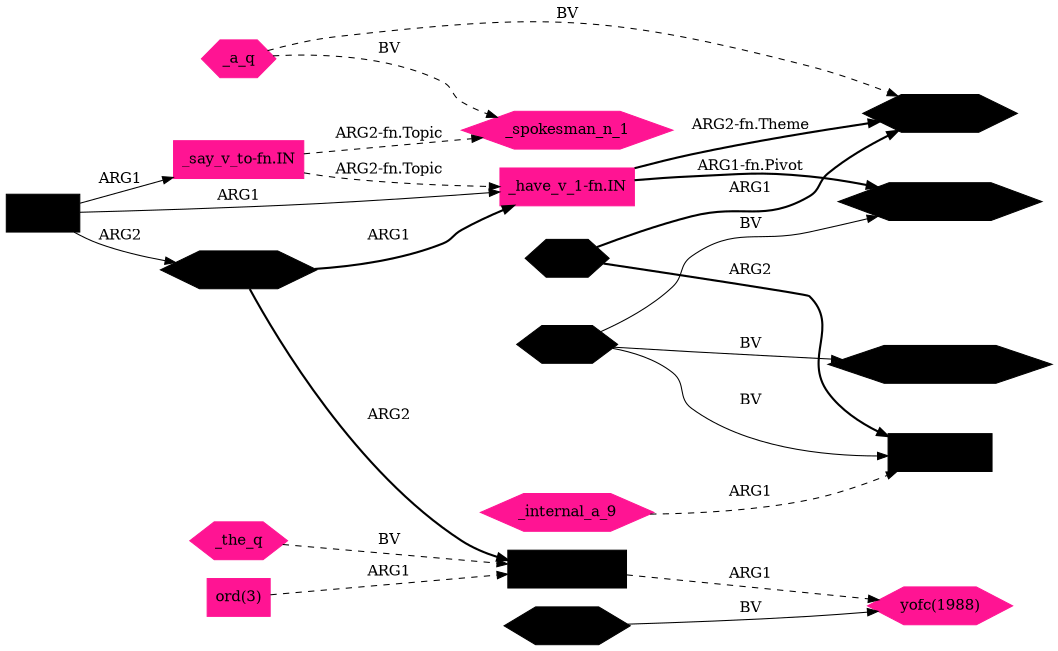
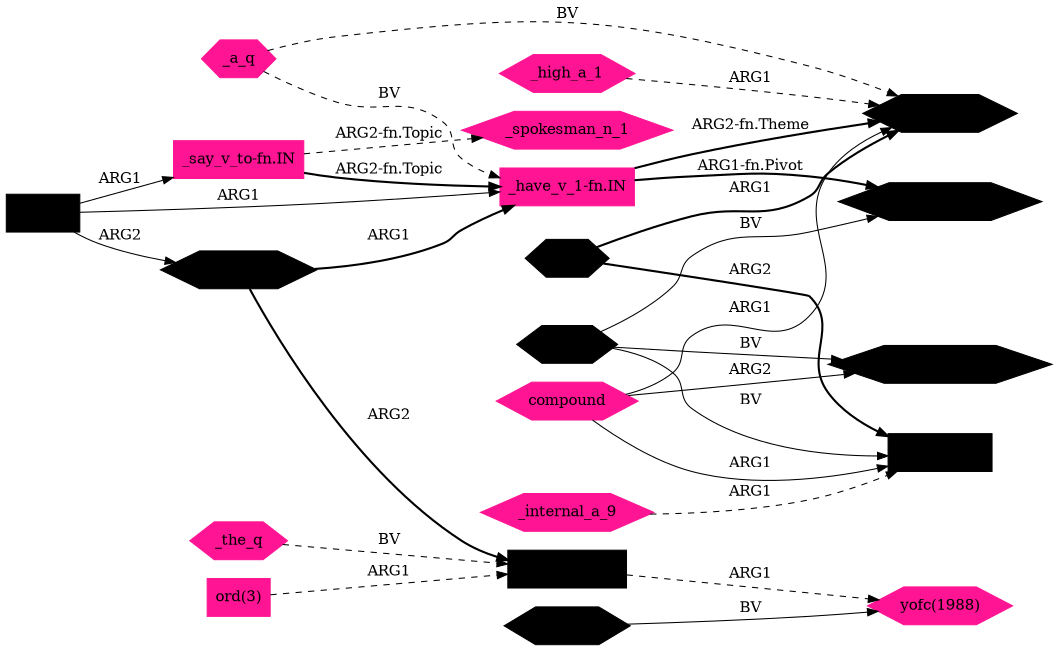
(387, 63) -> (389, 107)
none -> (567, 73)
(396, 183) -> (396, 183)
none -> (567, 401)
